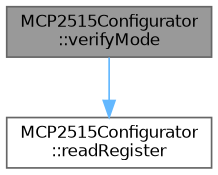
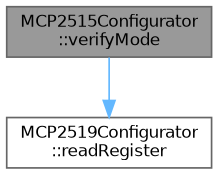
(109, 143) -> (109, 143)
